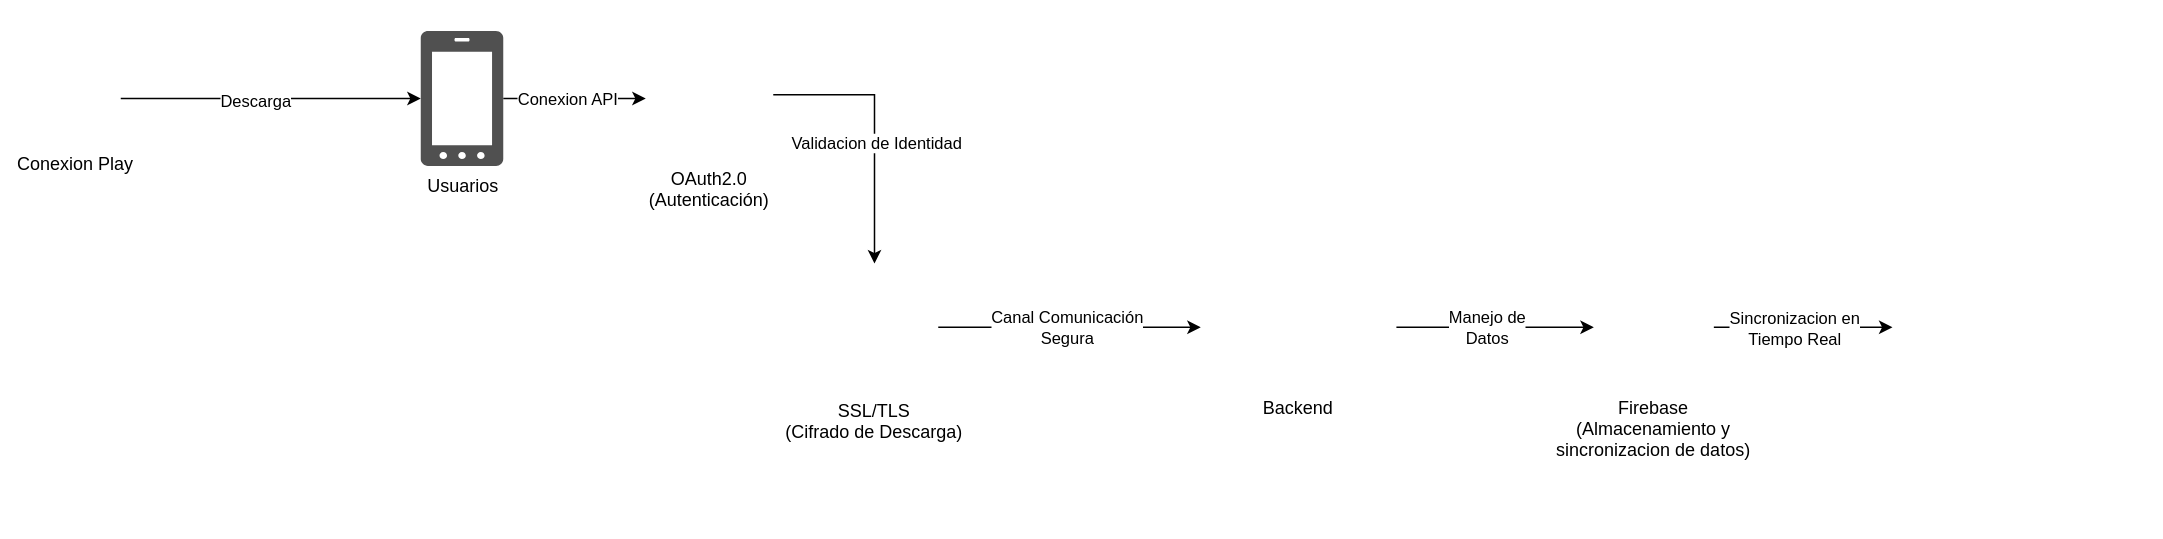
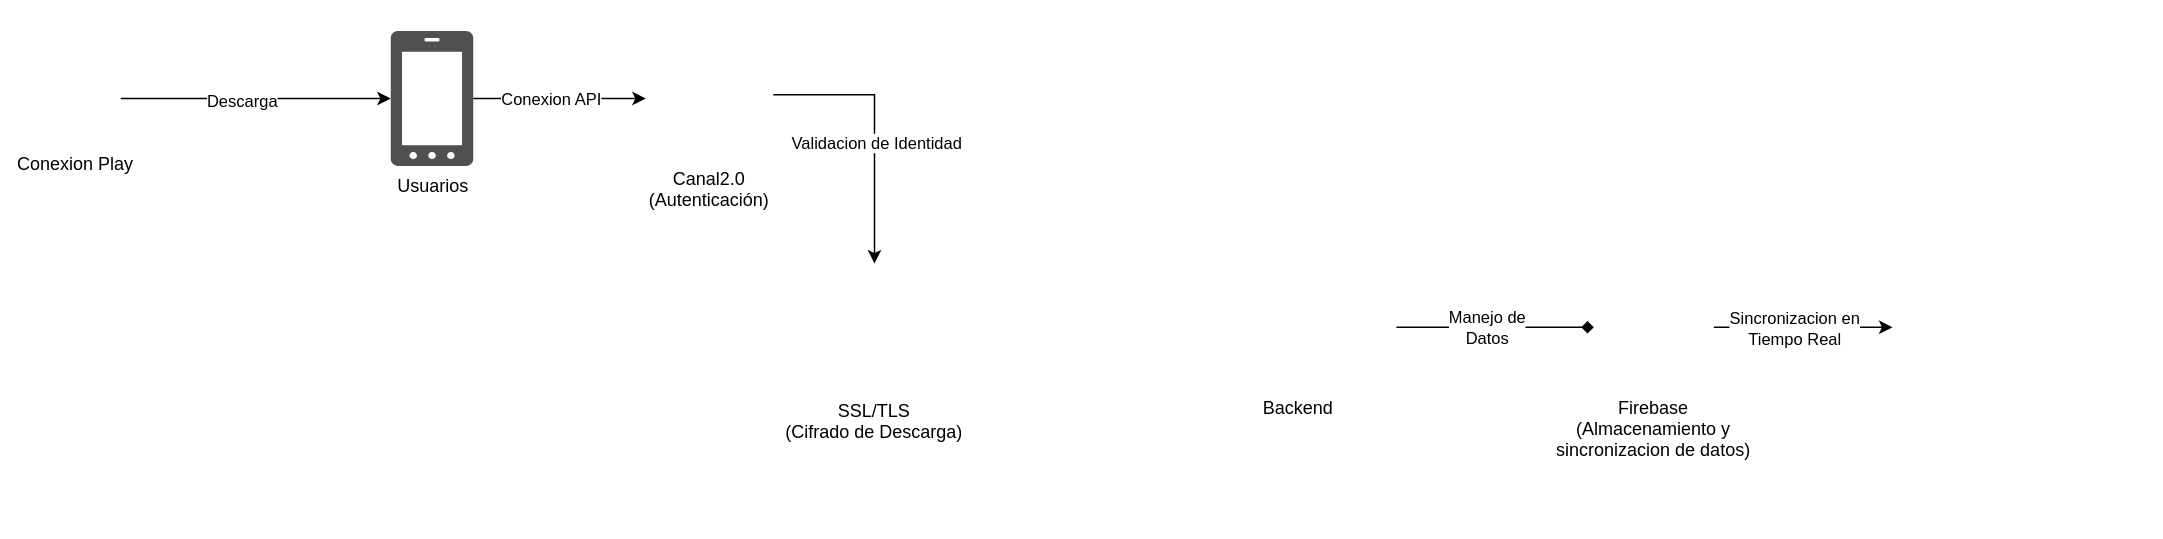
(462, 98) -> (432, 98)
(709, 179) -> (709, 179)
(965, 327) -> none
(1582, 327) -> (1581, 327)
